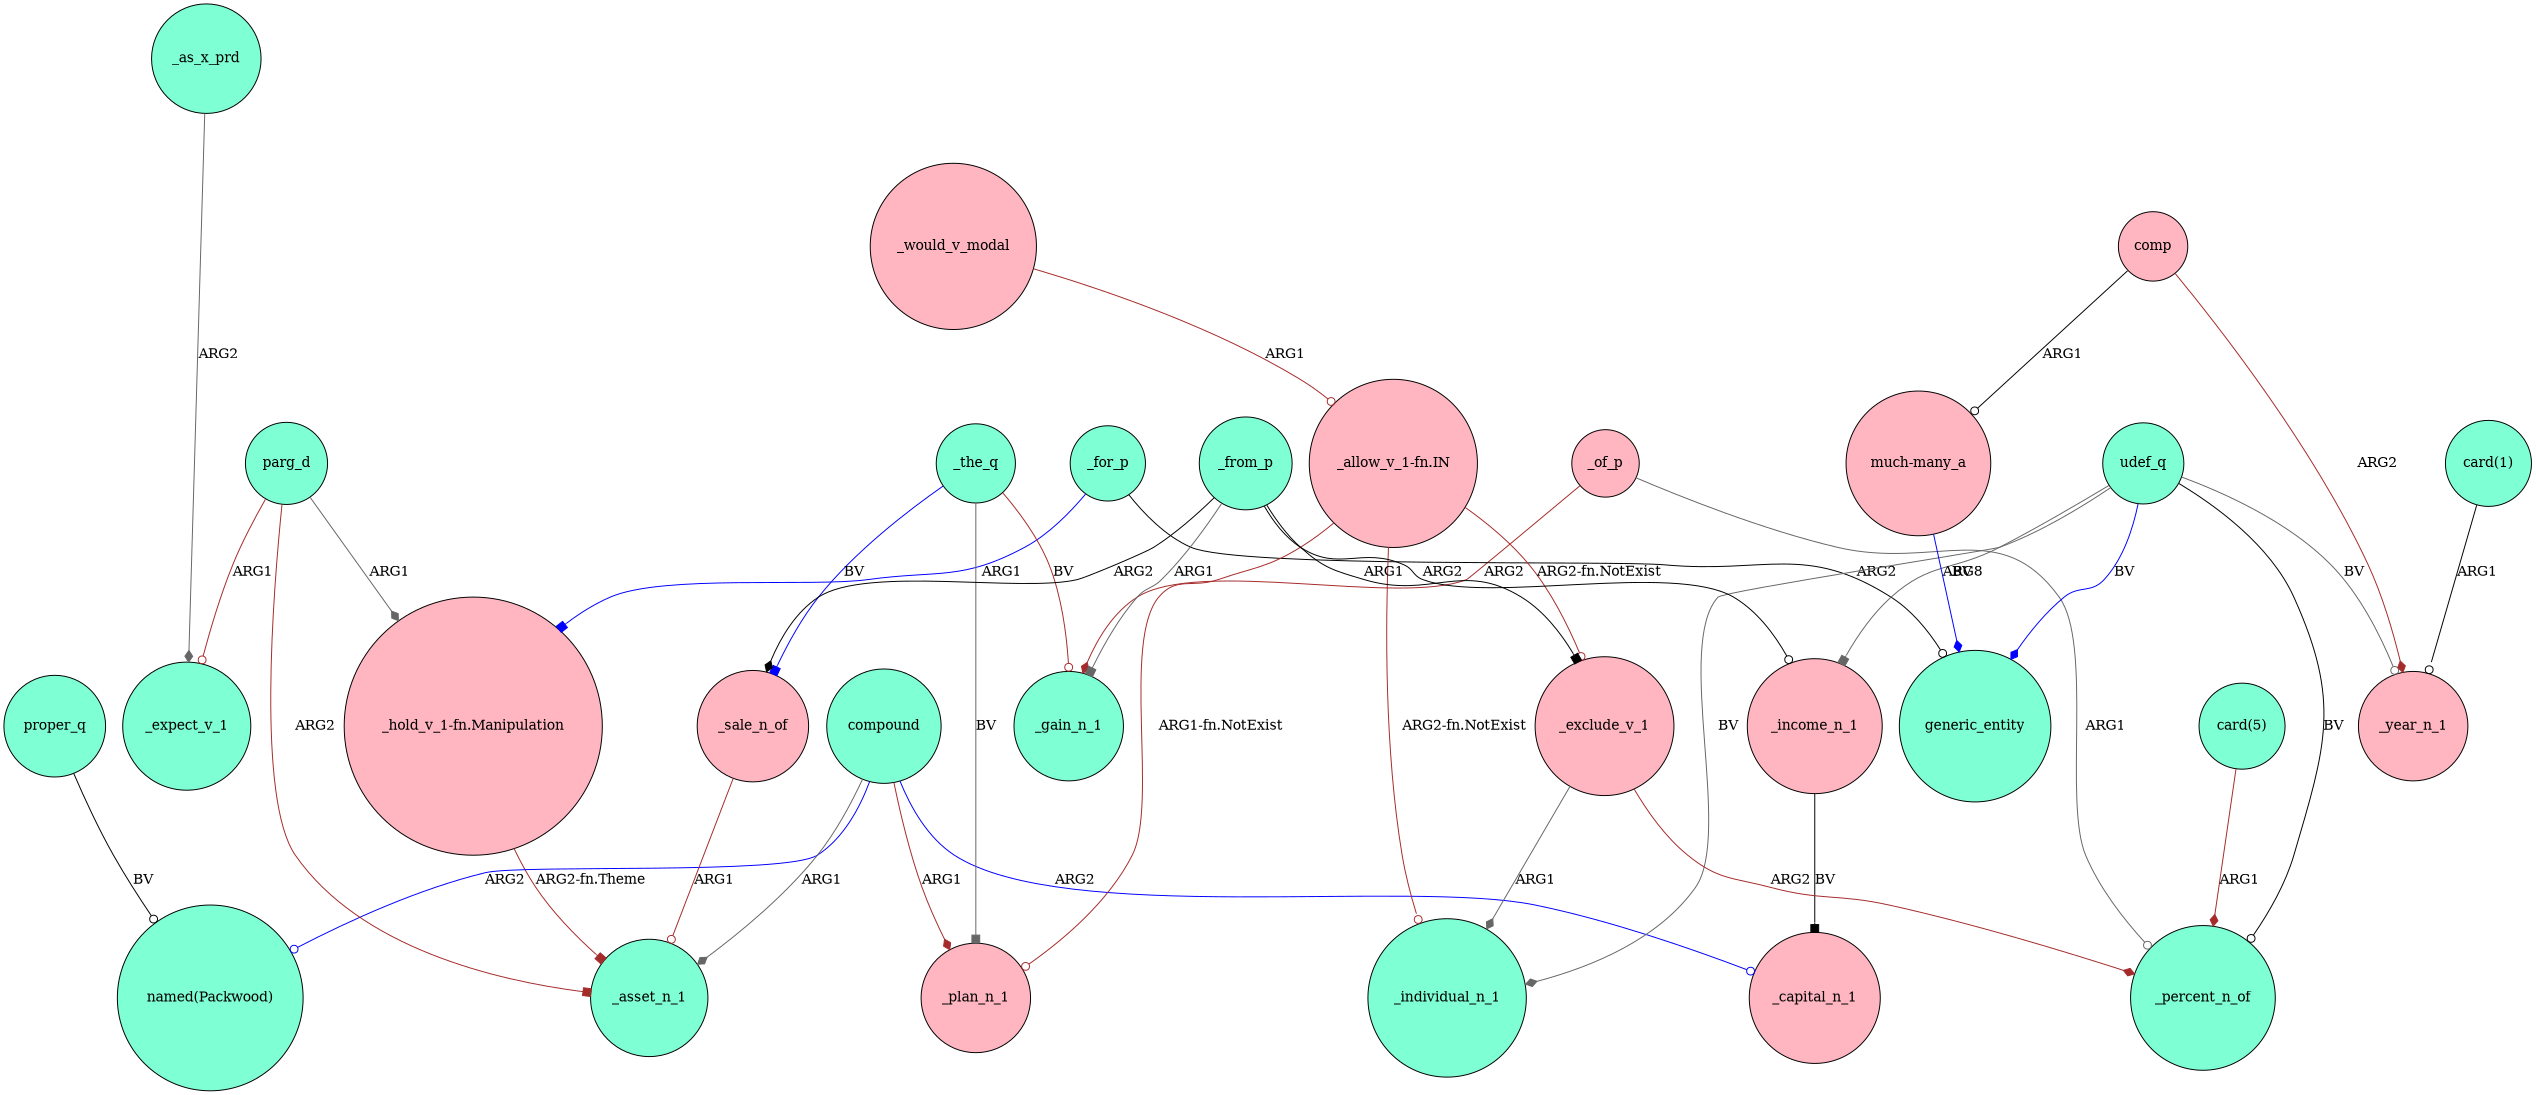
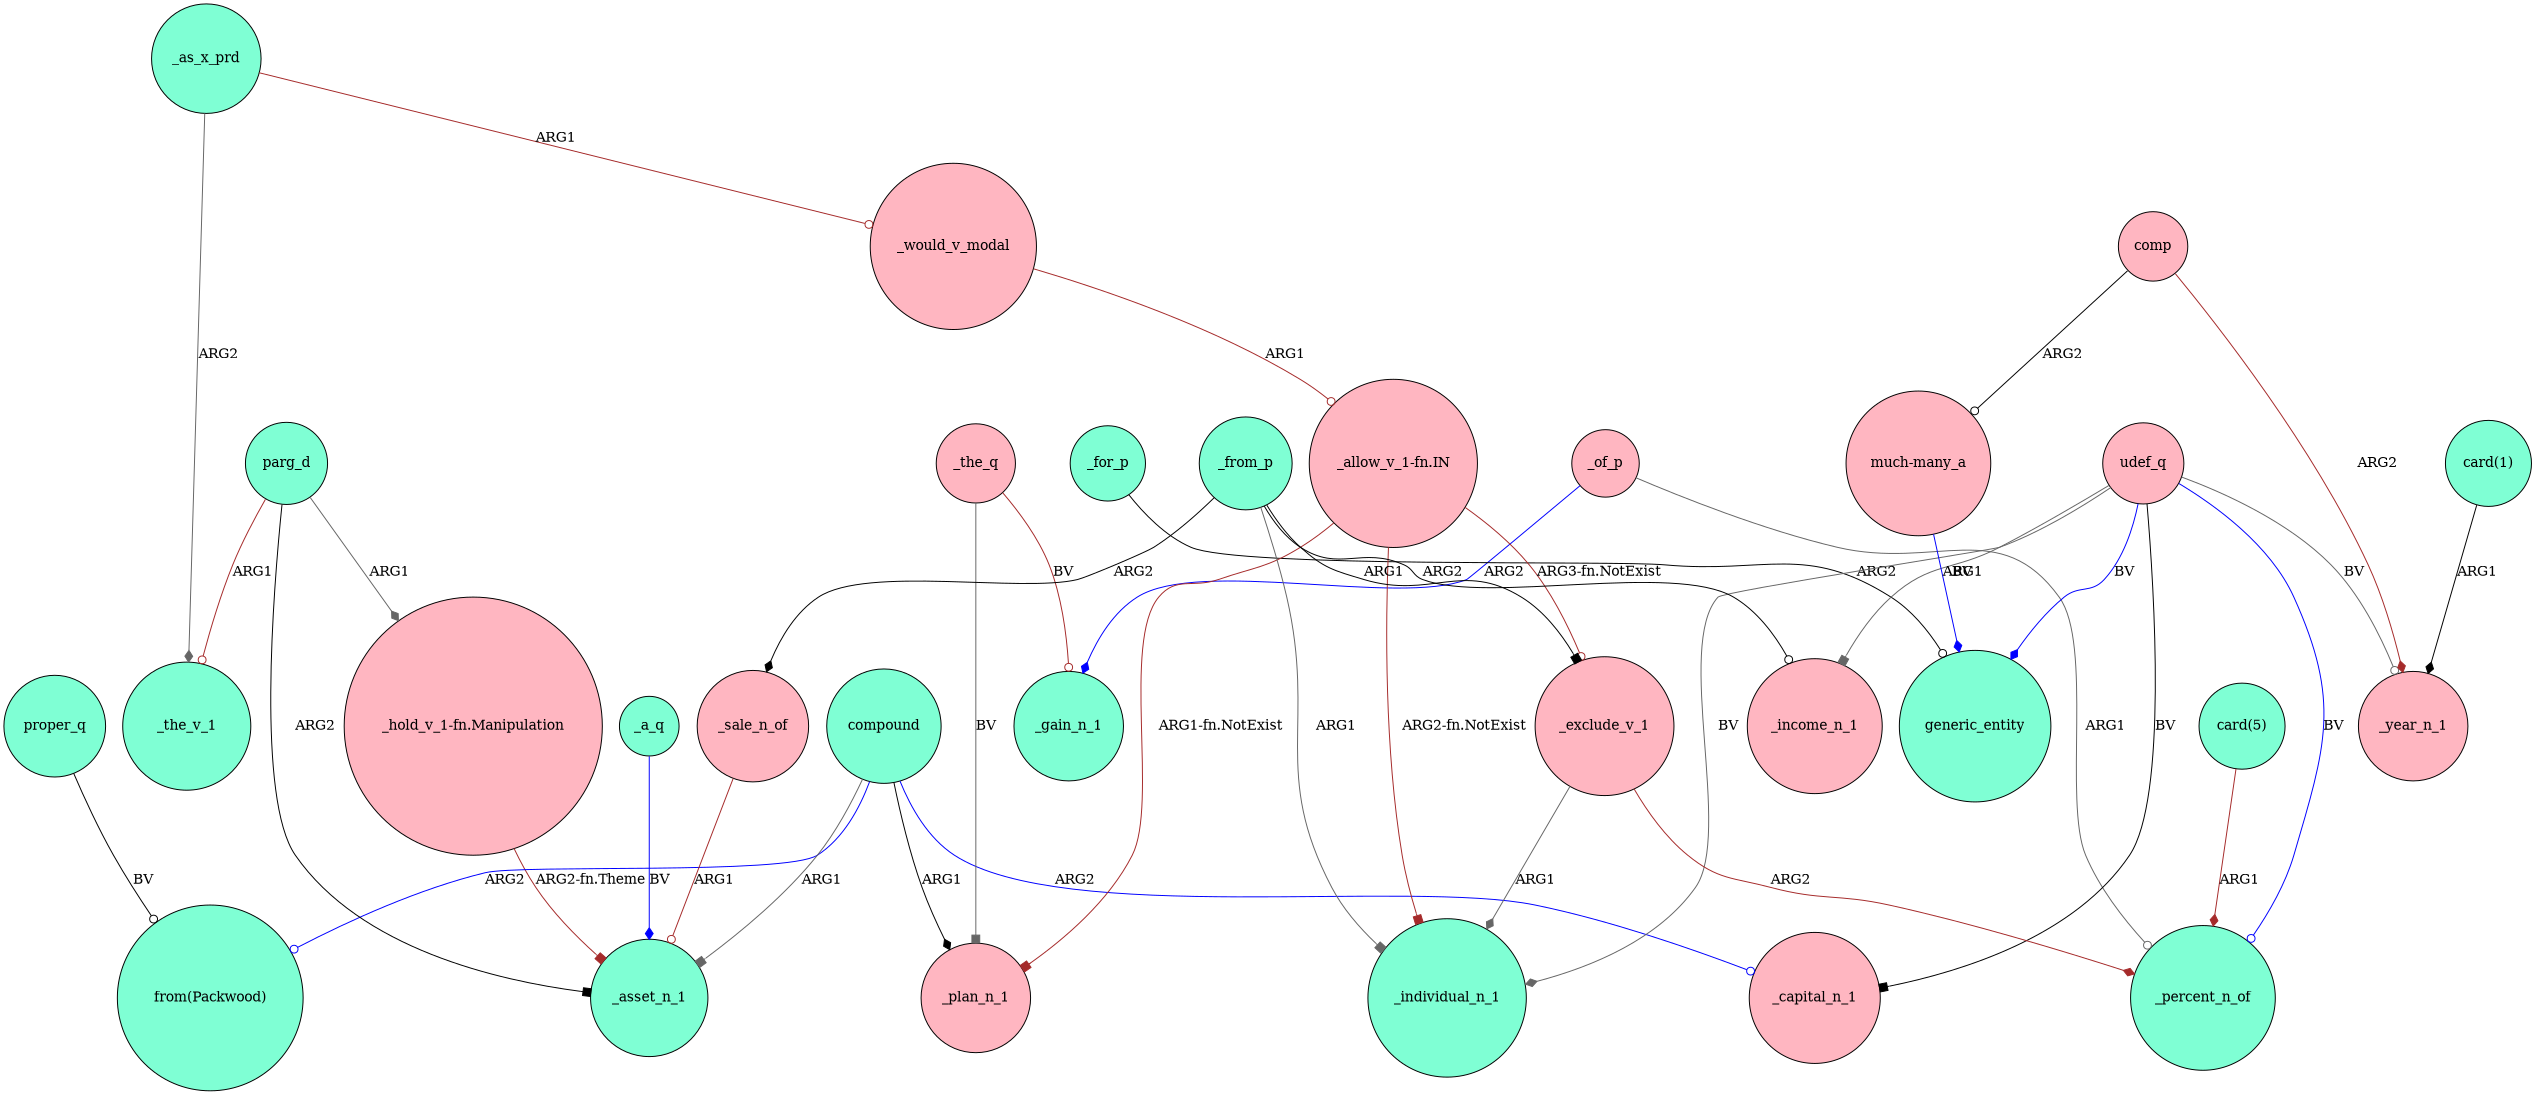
none -> (562, 148)
(2063, 355) -> (2063, 355)
(976, 463) -> (976, 463)
(2143, 463) -> (2143, 463)
(848, 564) -> none
(1599, 572) -> (1599, 572)
(1963, 572) -> (1963, 572)
(1160, 581) -> (1298, 734)
(821, 582) -> none
(2454, 584) -> (2454, 584)
(1333, 586) -> (1333, 586)
(2322, 689) -> (2322, 689)
(1141, 704) -> (1141, 704)
(187, 726) -> (187, 726)
none -> (649, 726)
(1389, 732) -> (1389, 732)
(289, 842) -> (289, 842)
(1815, 858) -> (2143, 820)
(914, 863) -> (914, 863)
(796, 879) -> (796, 879)
(210, 998) -> (210, 998)
